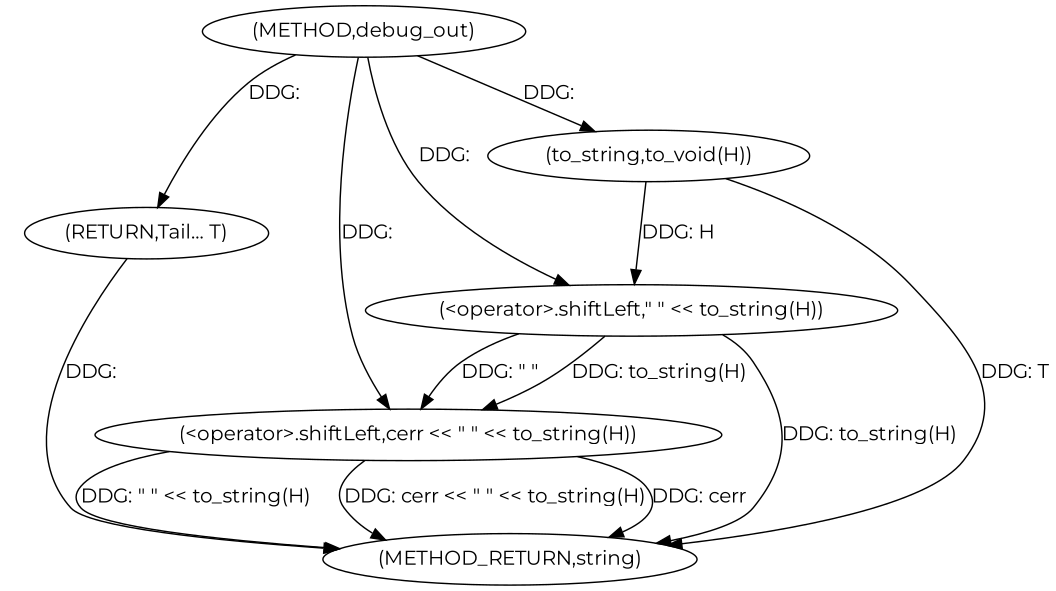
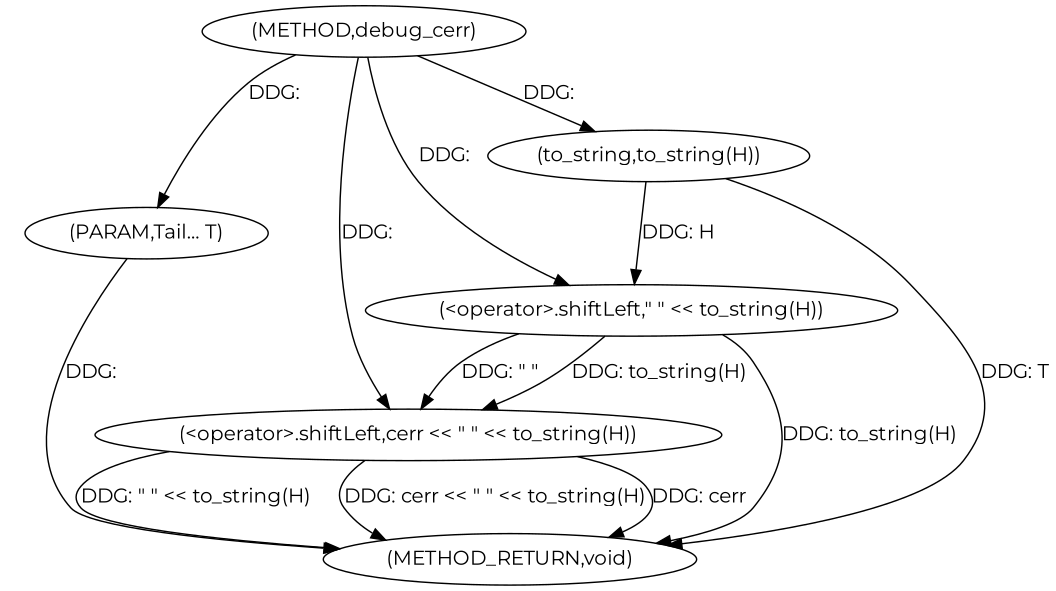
(364, 31) -> (364, 31)
(649, 156) -> (649, 156)
(147, 233) -> (147, 233)
(510, 559) -> (510, 559)
